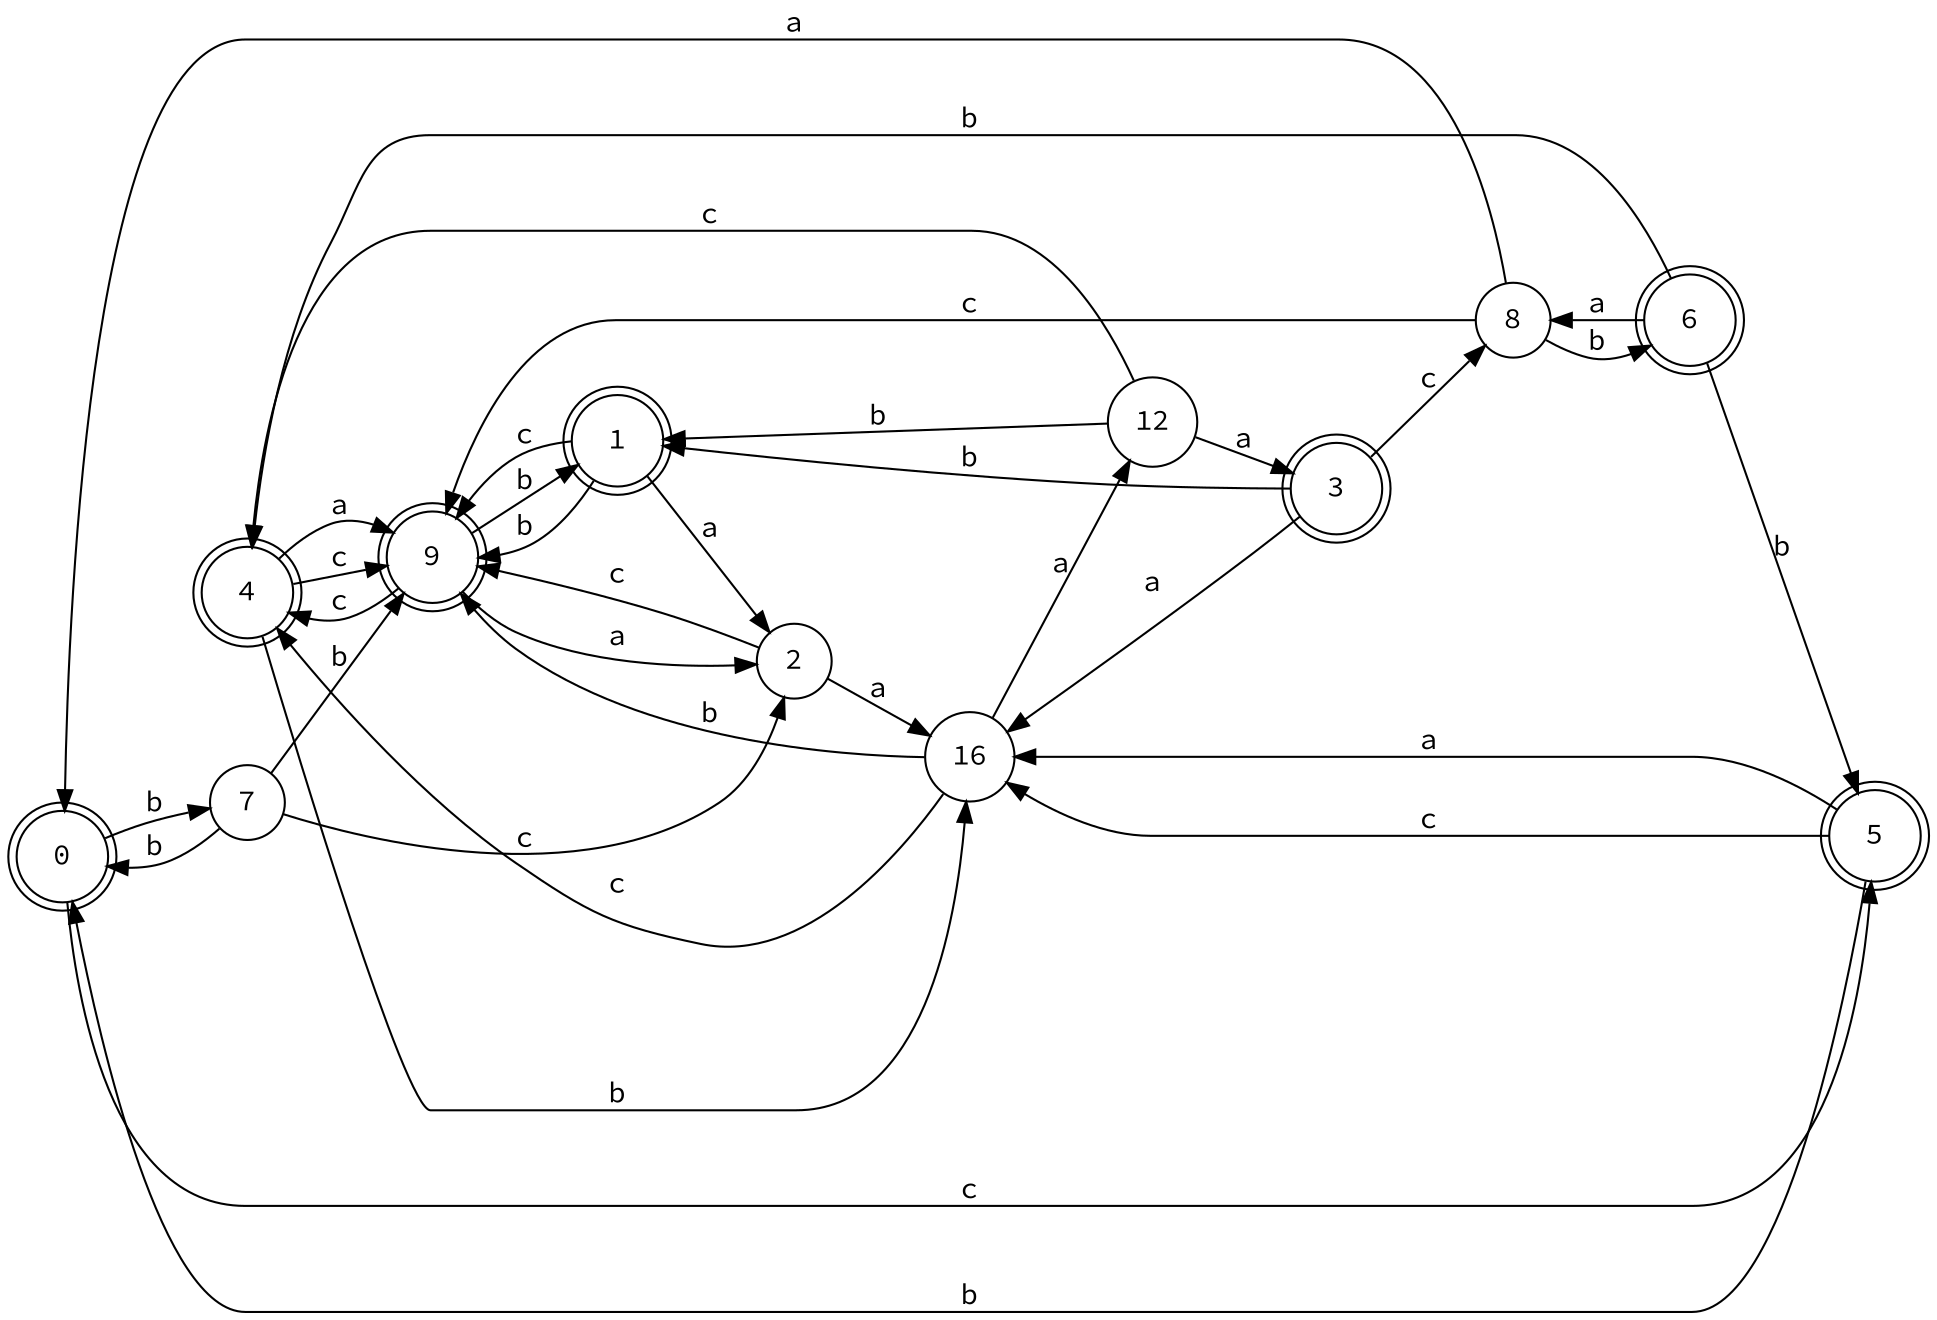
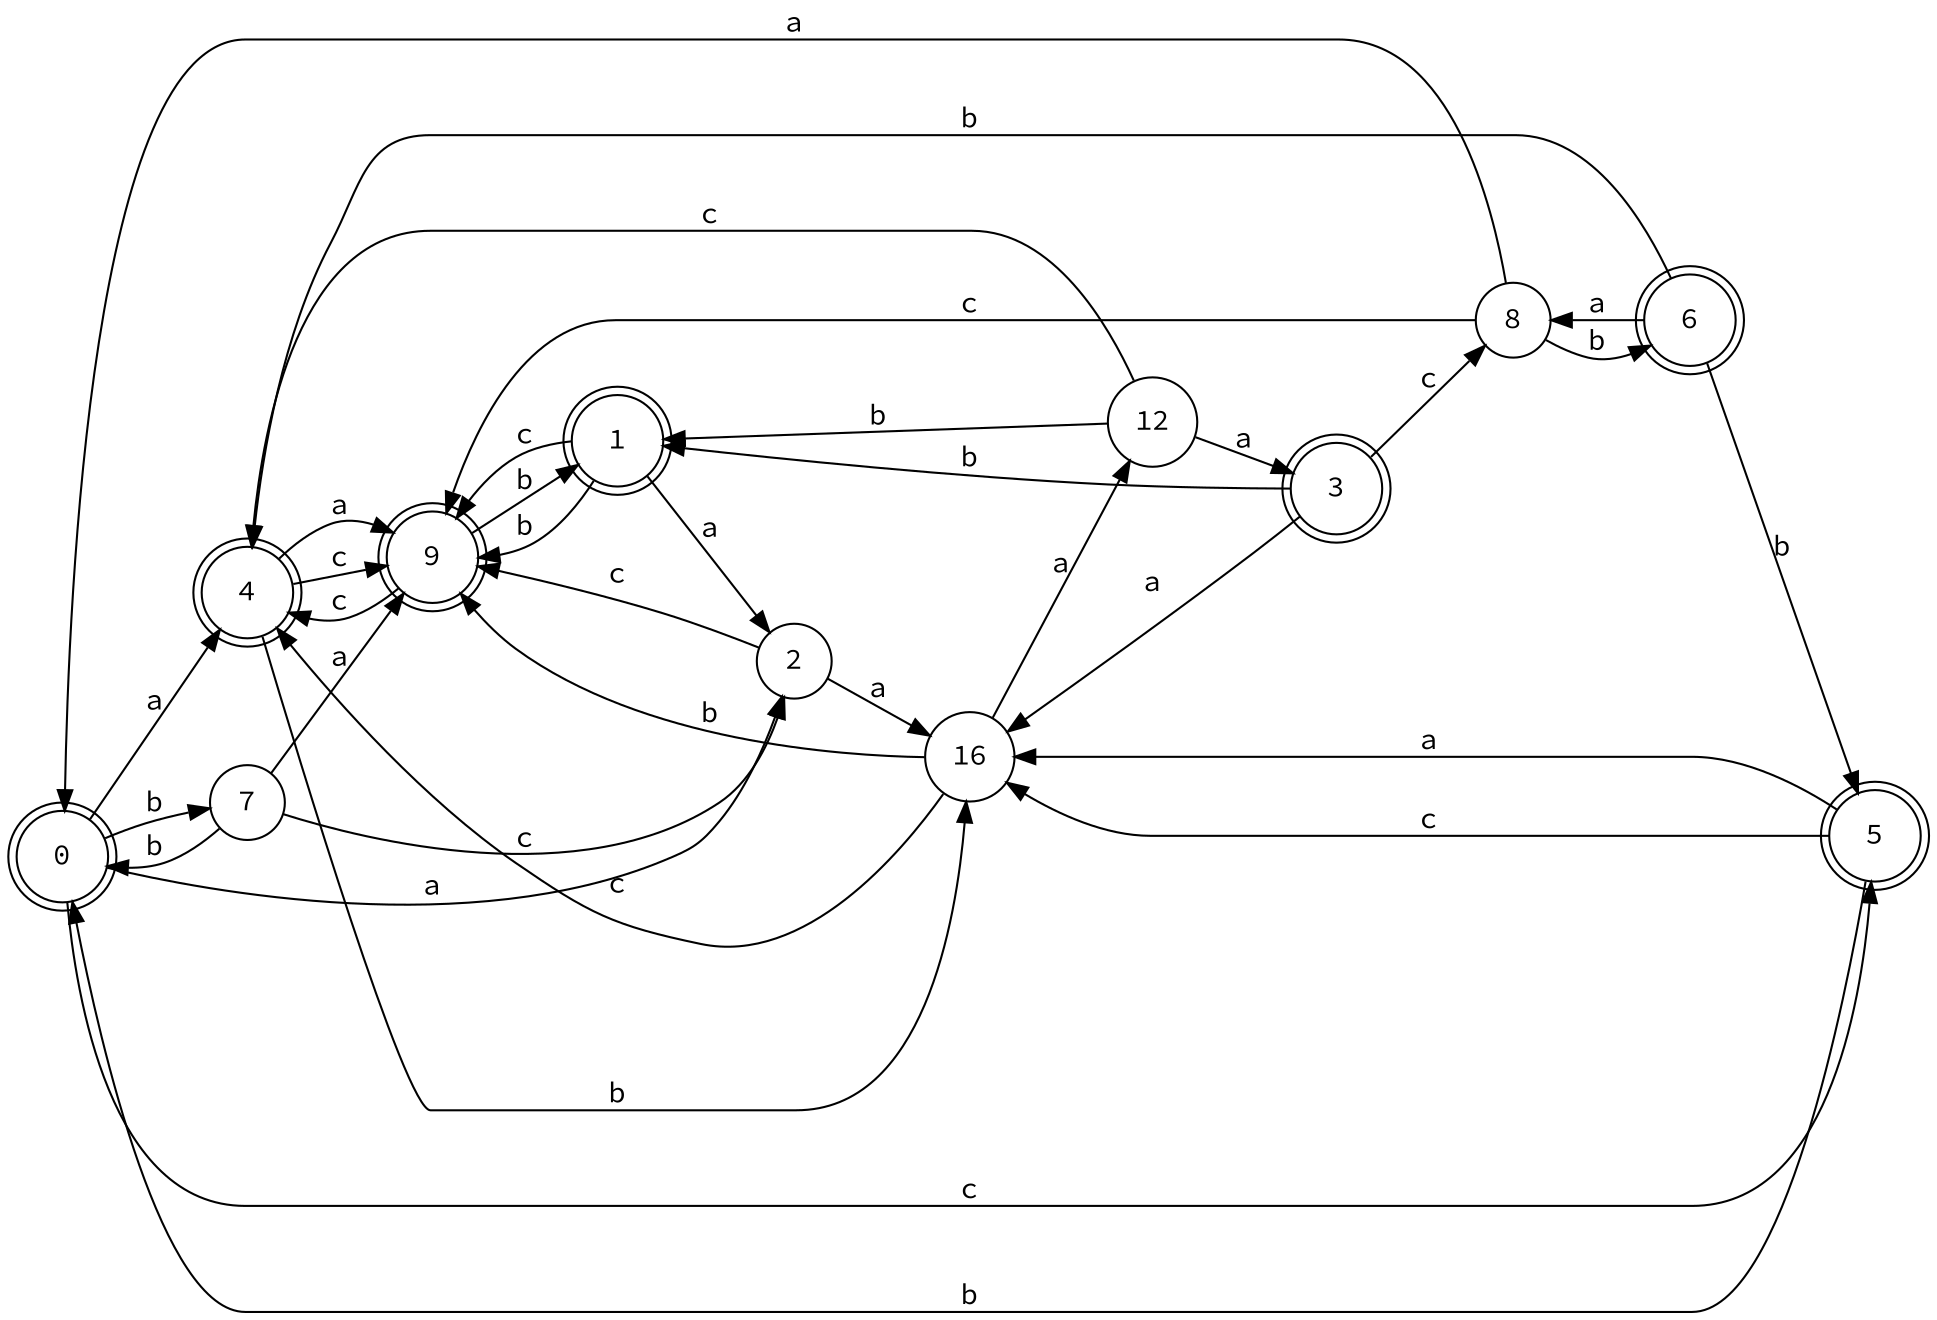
(590, 655) -> (481, 901)
(340, 658) -> (340, 658)
none -> (149, 733)
